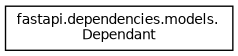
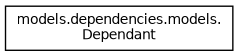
(119, 28) -> (119, 28)
